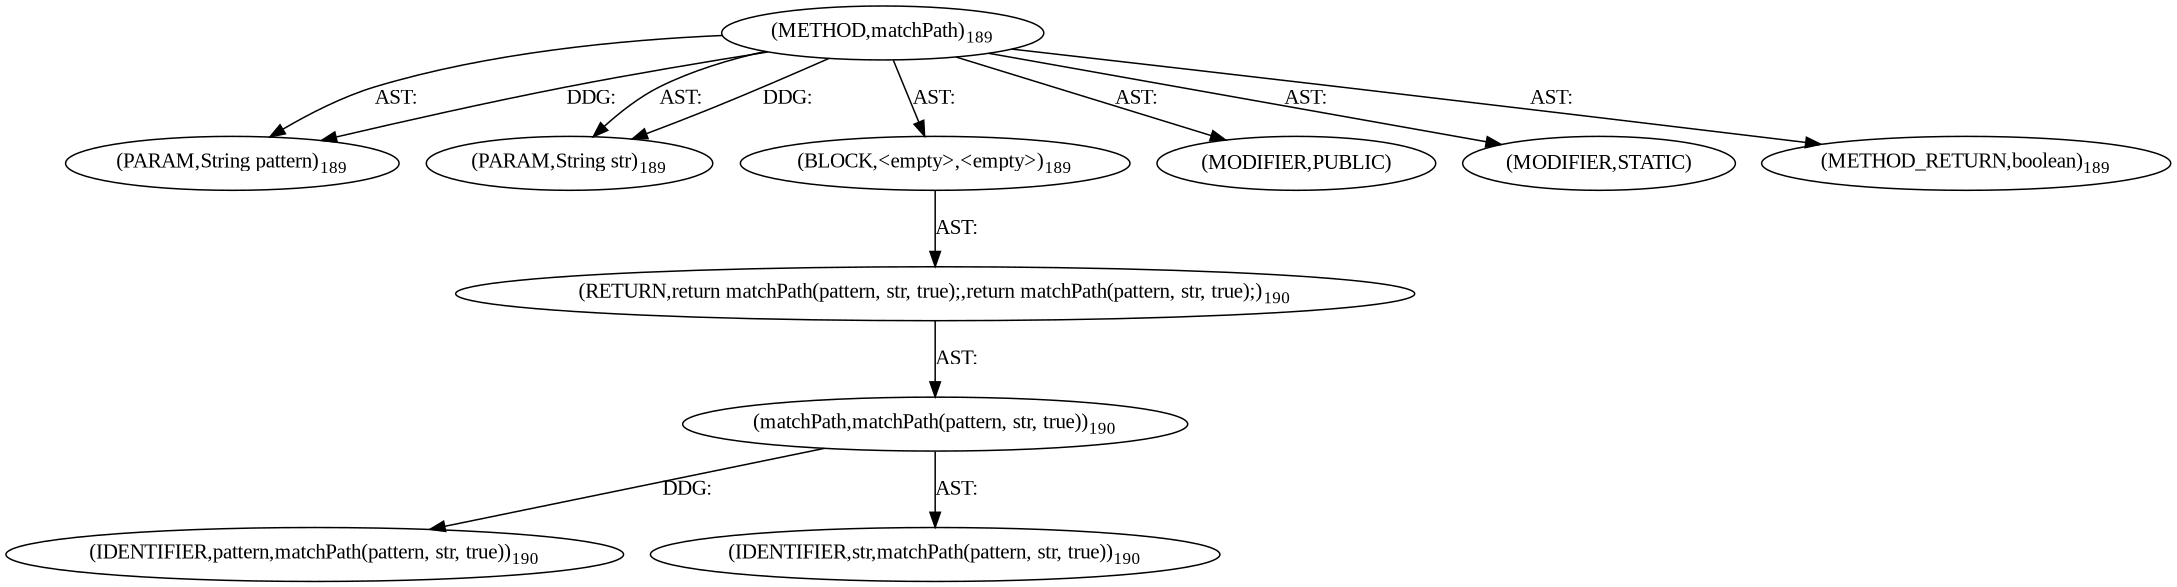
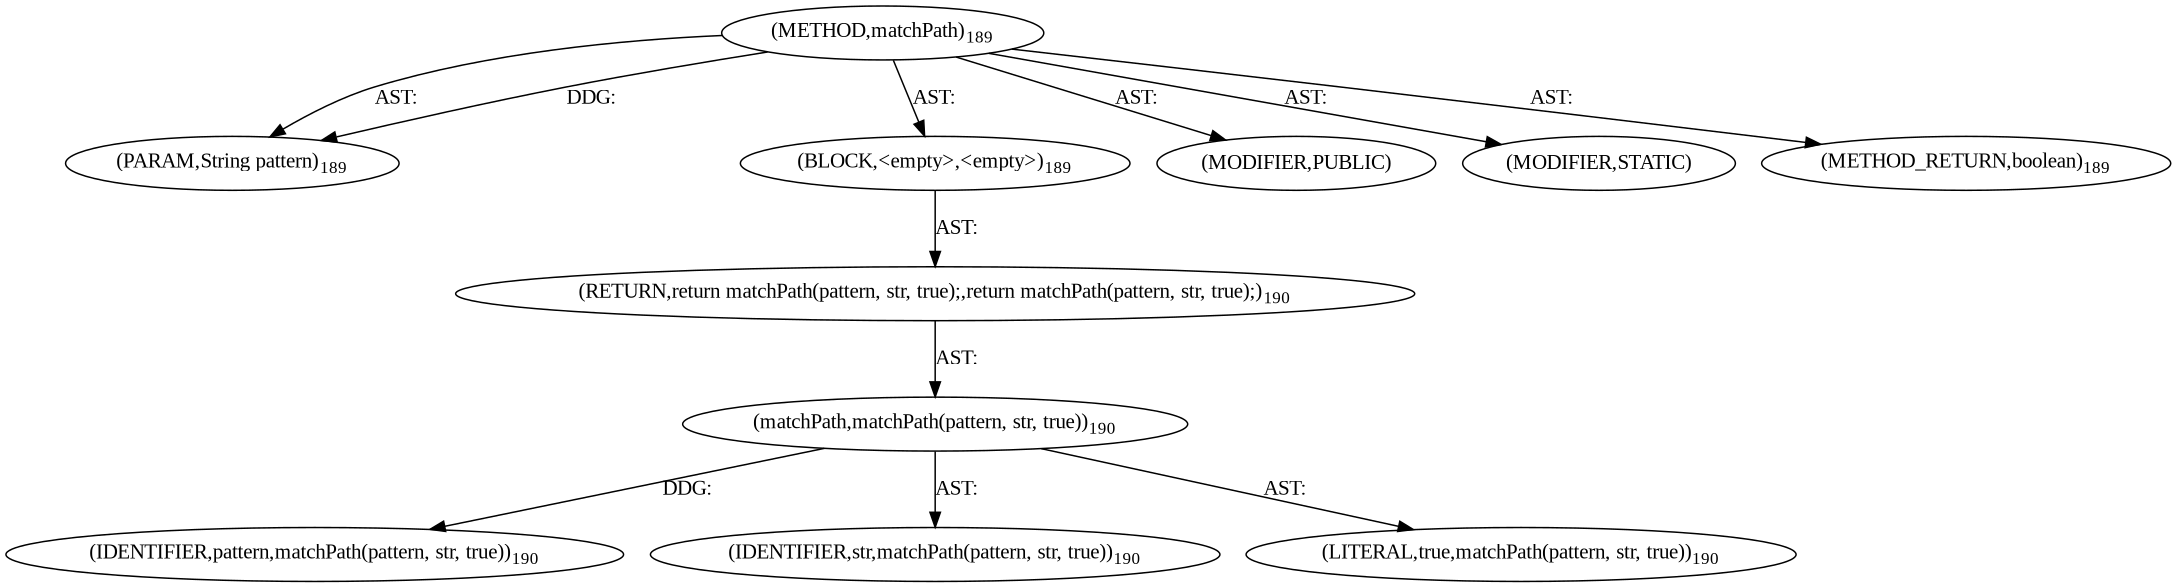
(570, 163) -> none
none -> (1521, 554)
